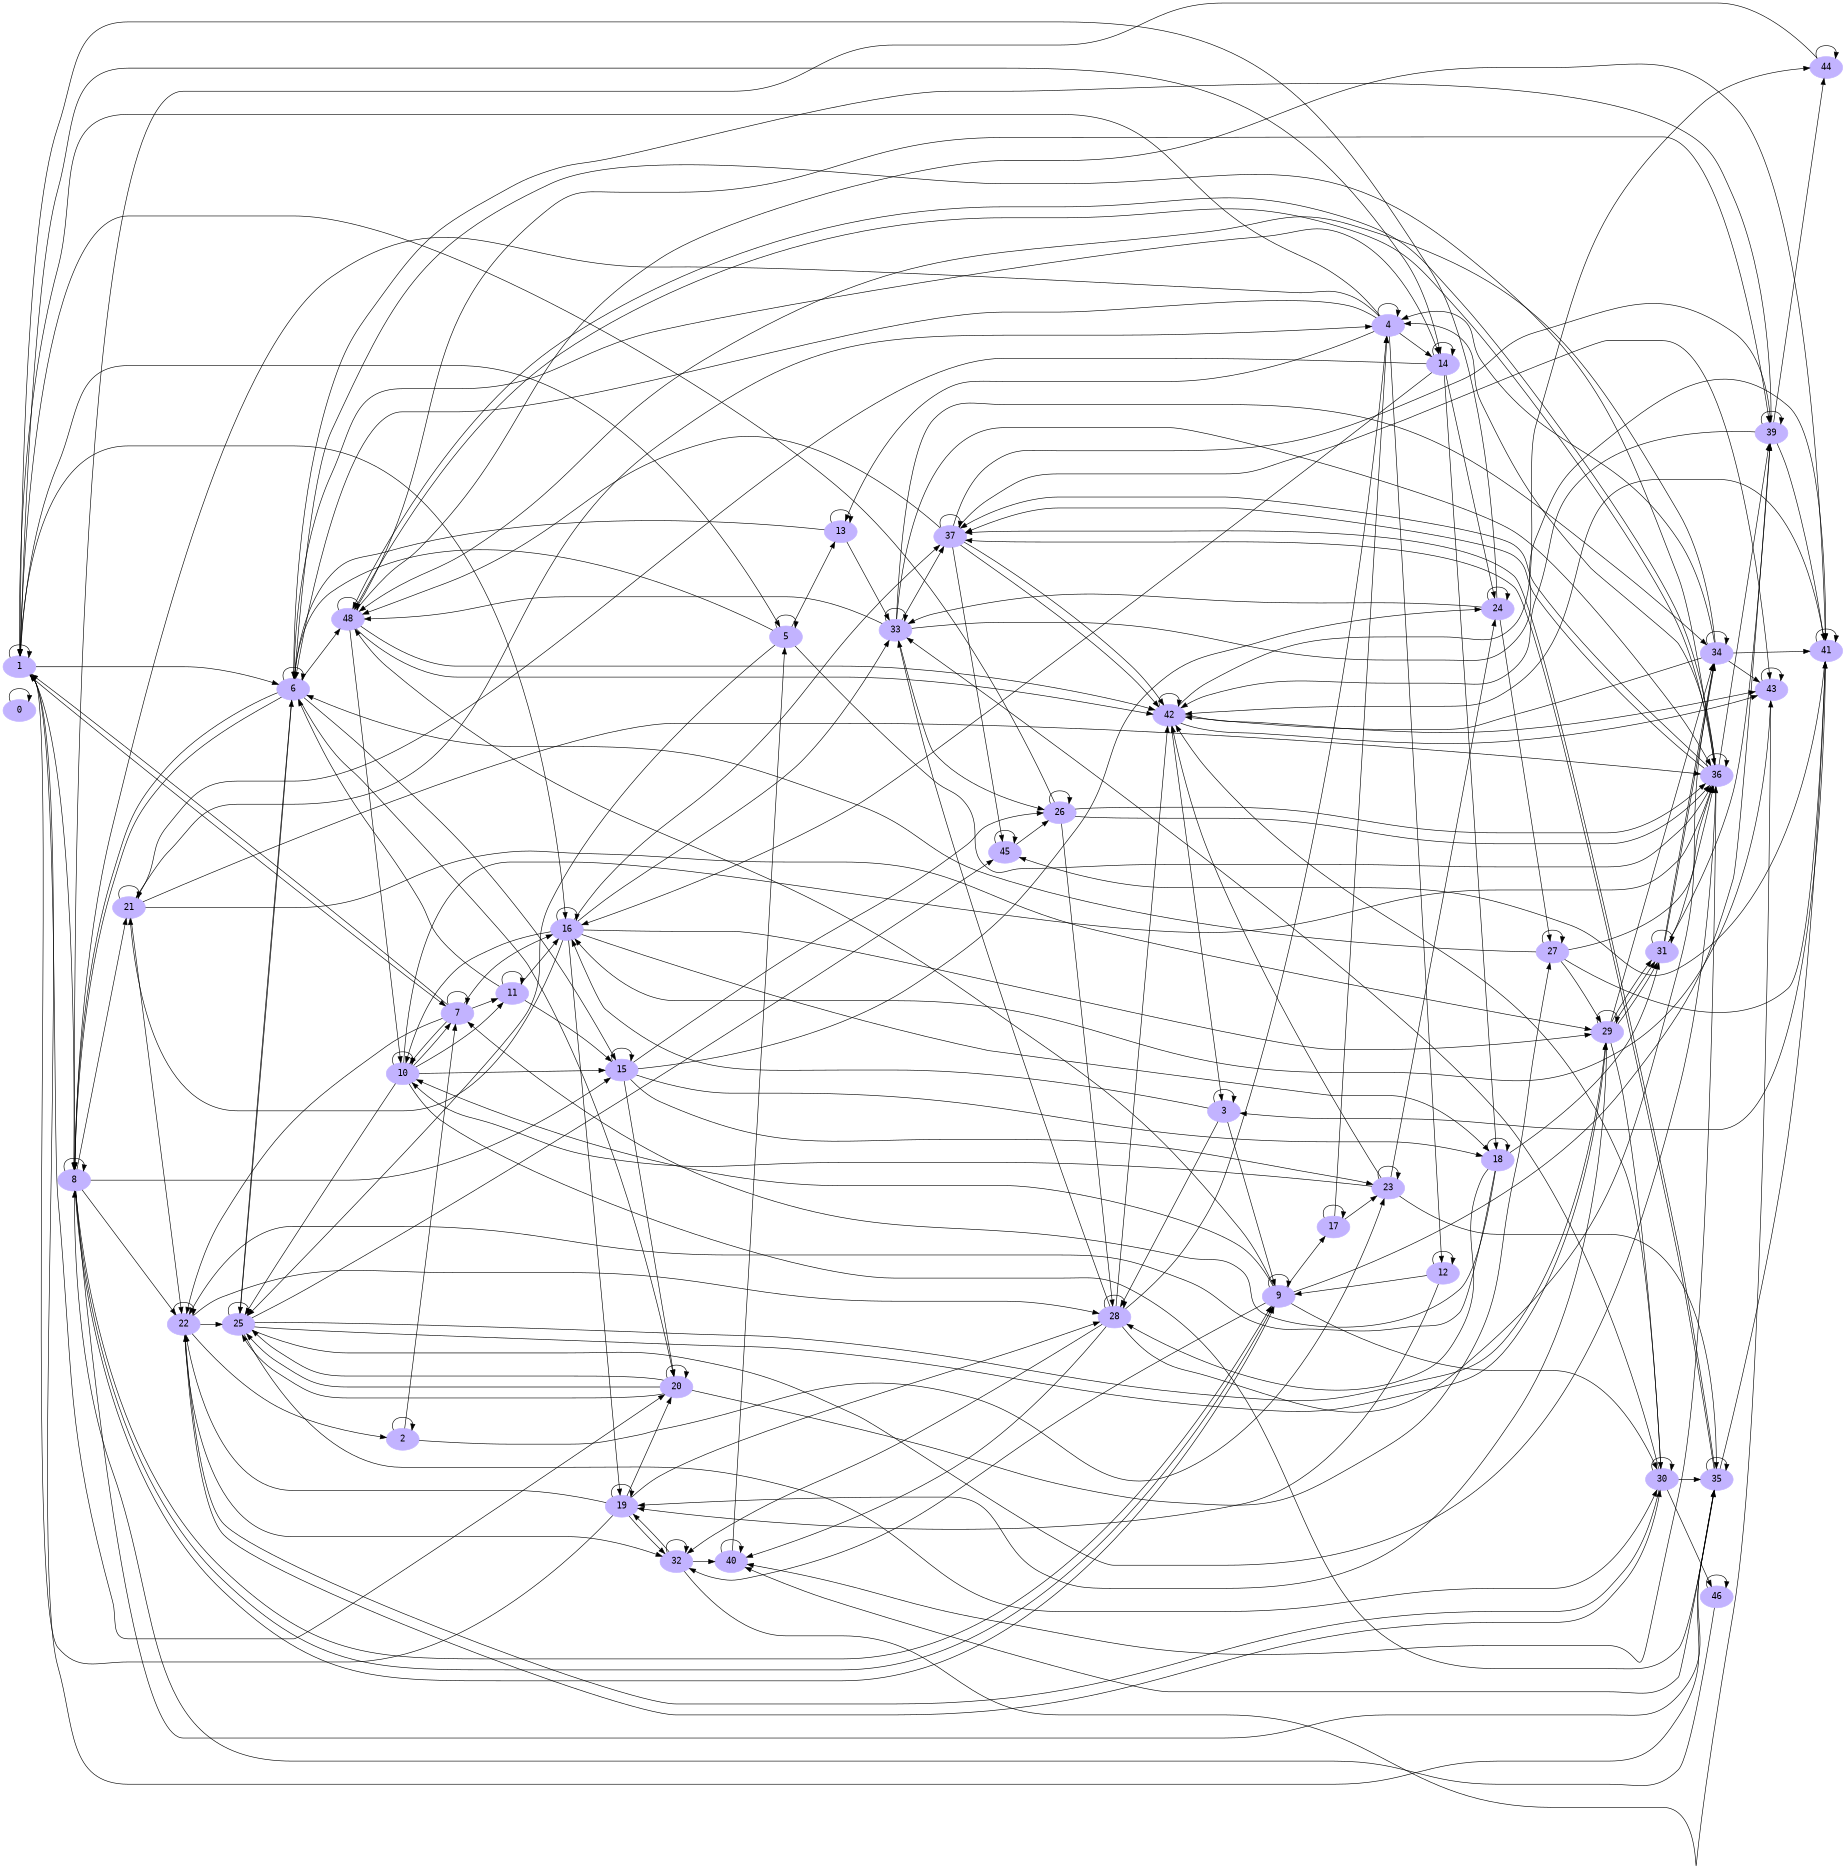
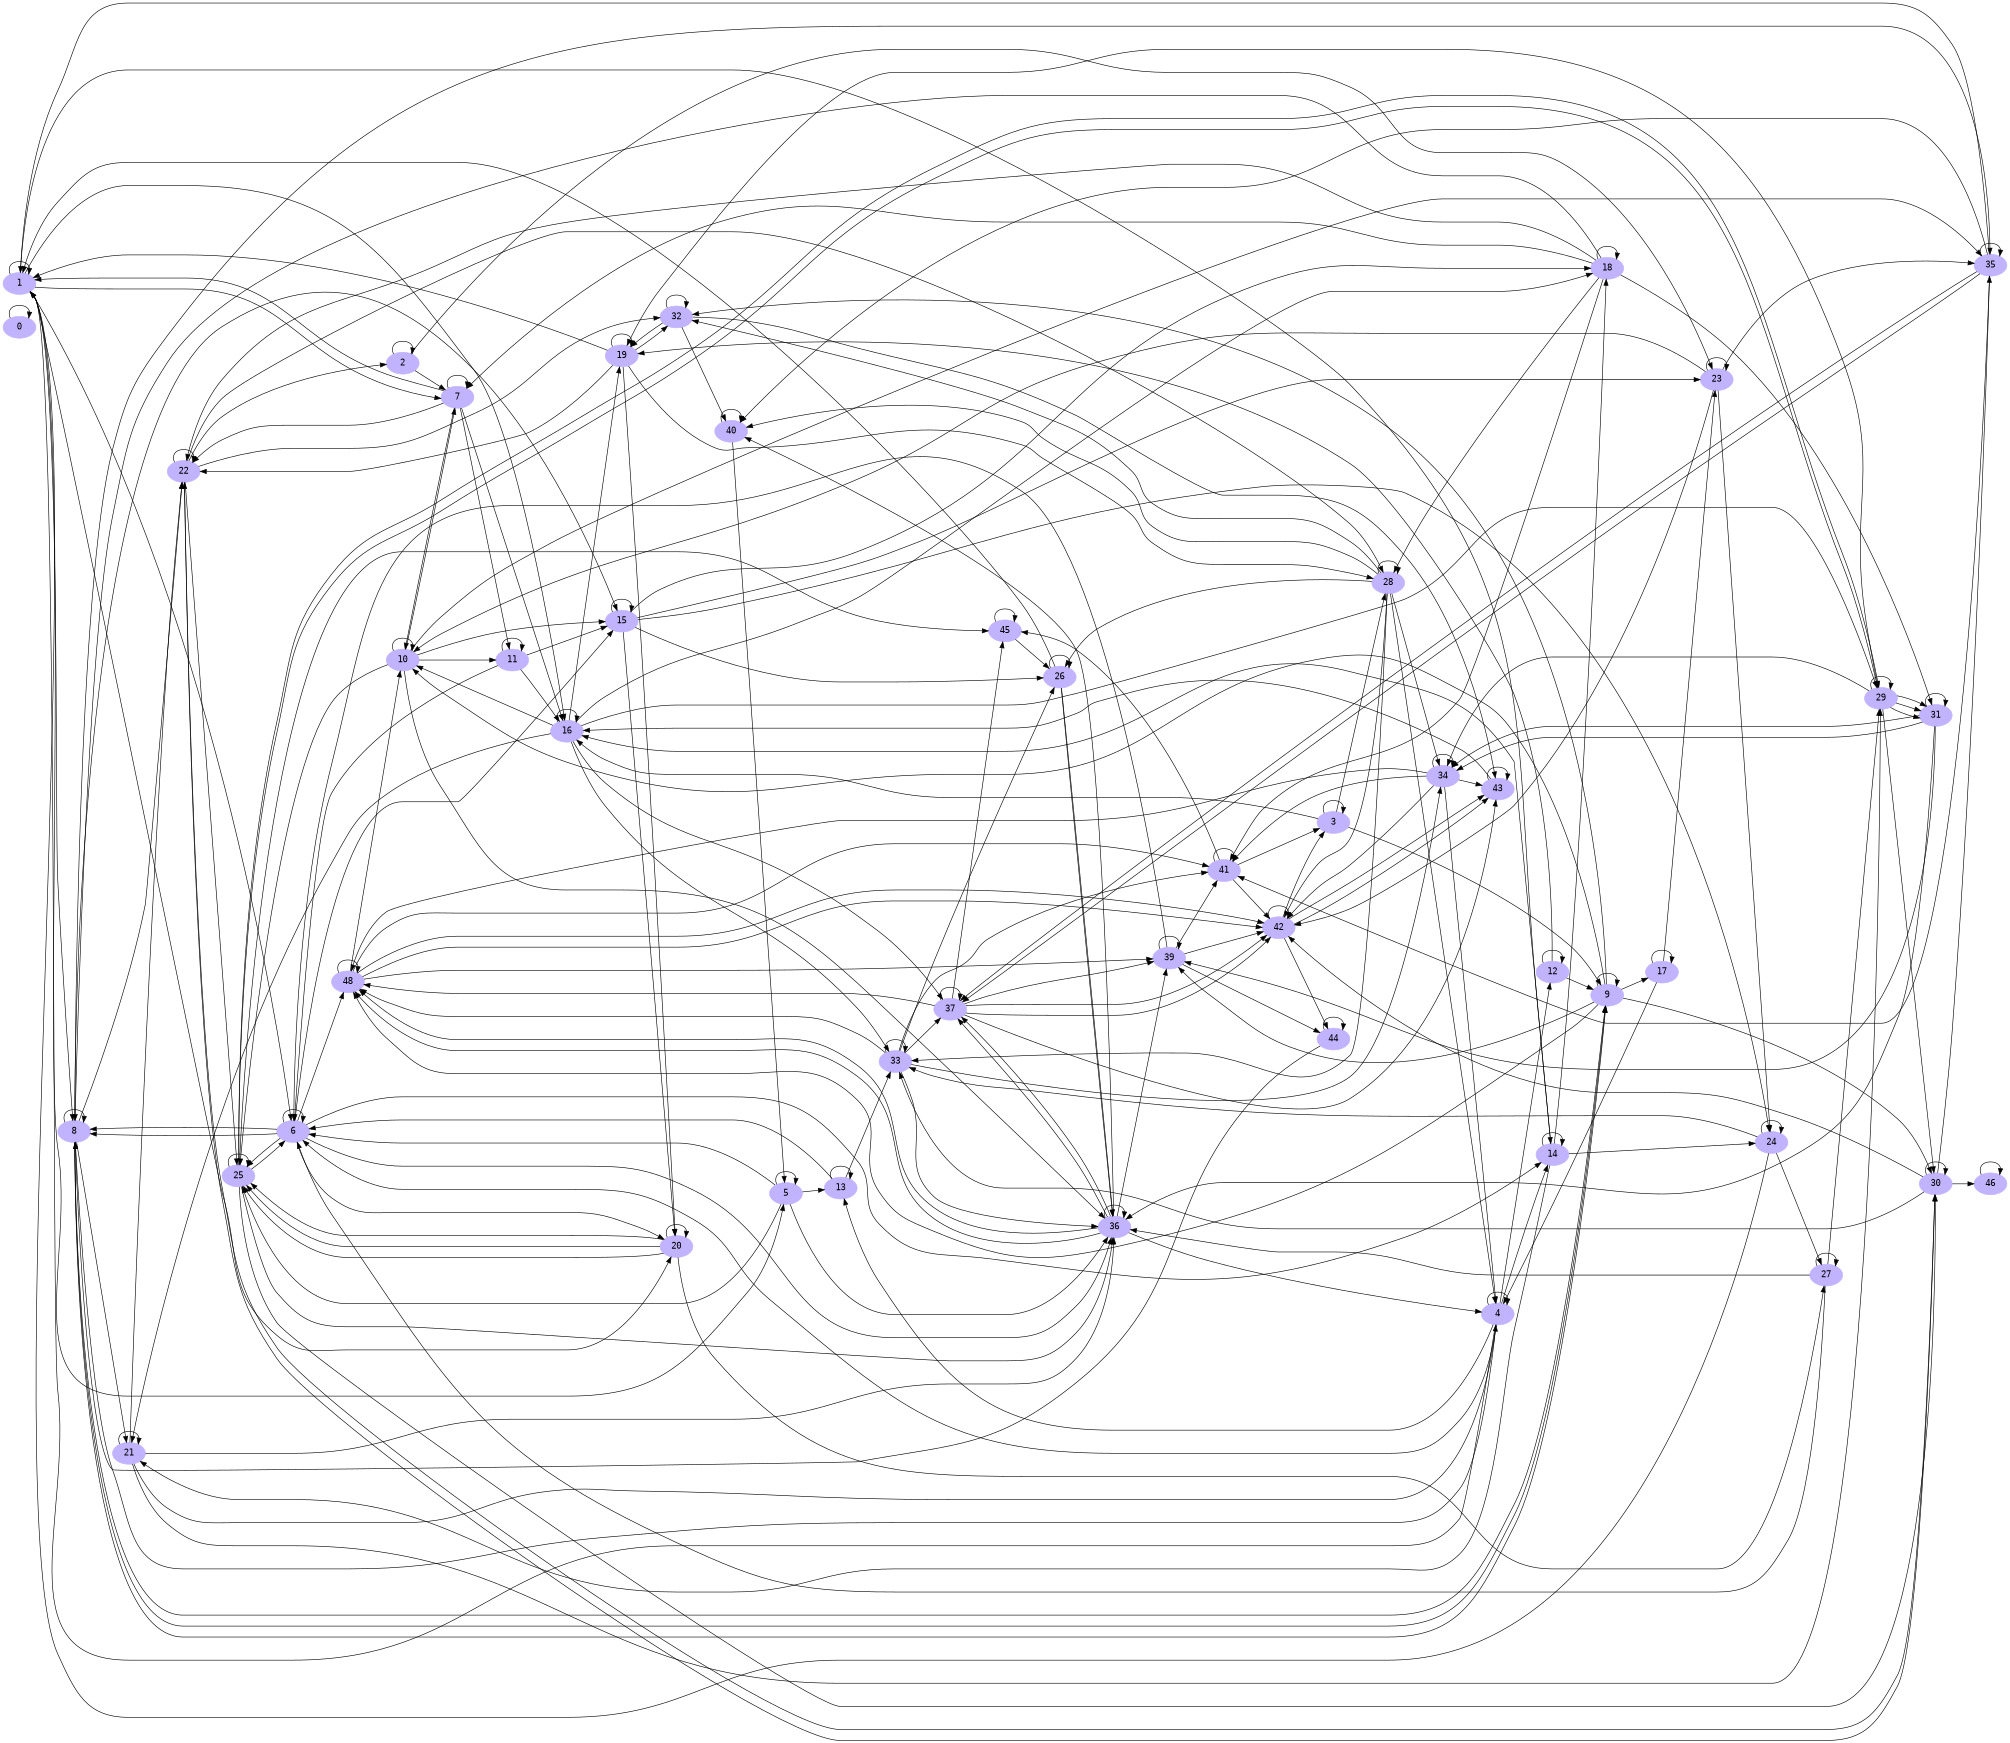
(1794, 976) -> (1489, 624)
(1085, 1050) -> (1209, 590)
(746, 1761) -> (510, 180)
